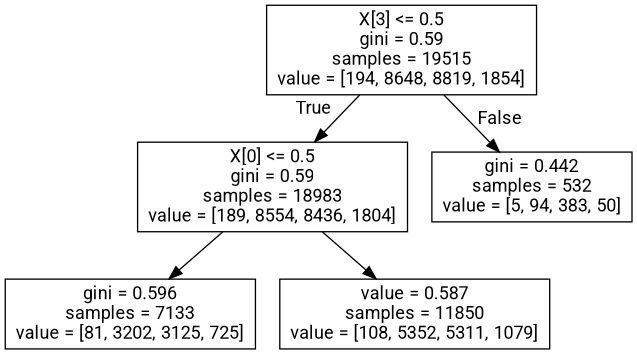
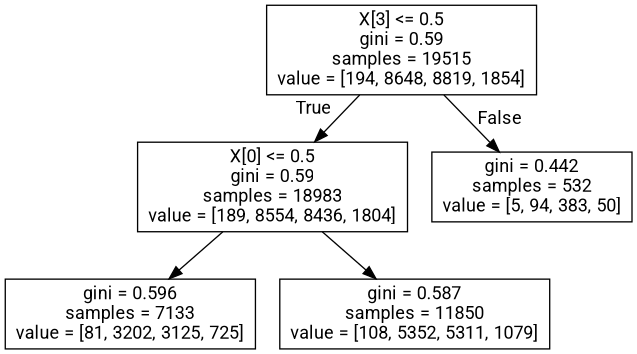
(415, 314) -> (415, 314)
